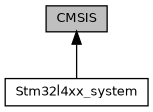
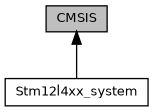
(77, 92) -> (77, 92)
